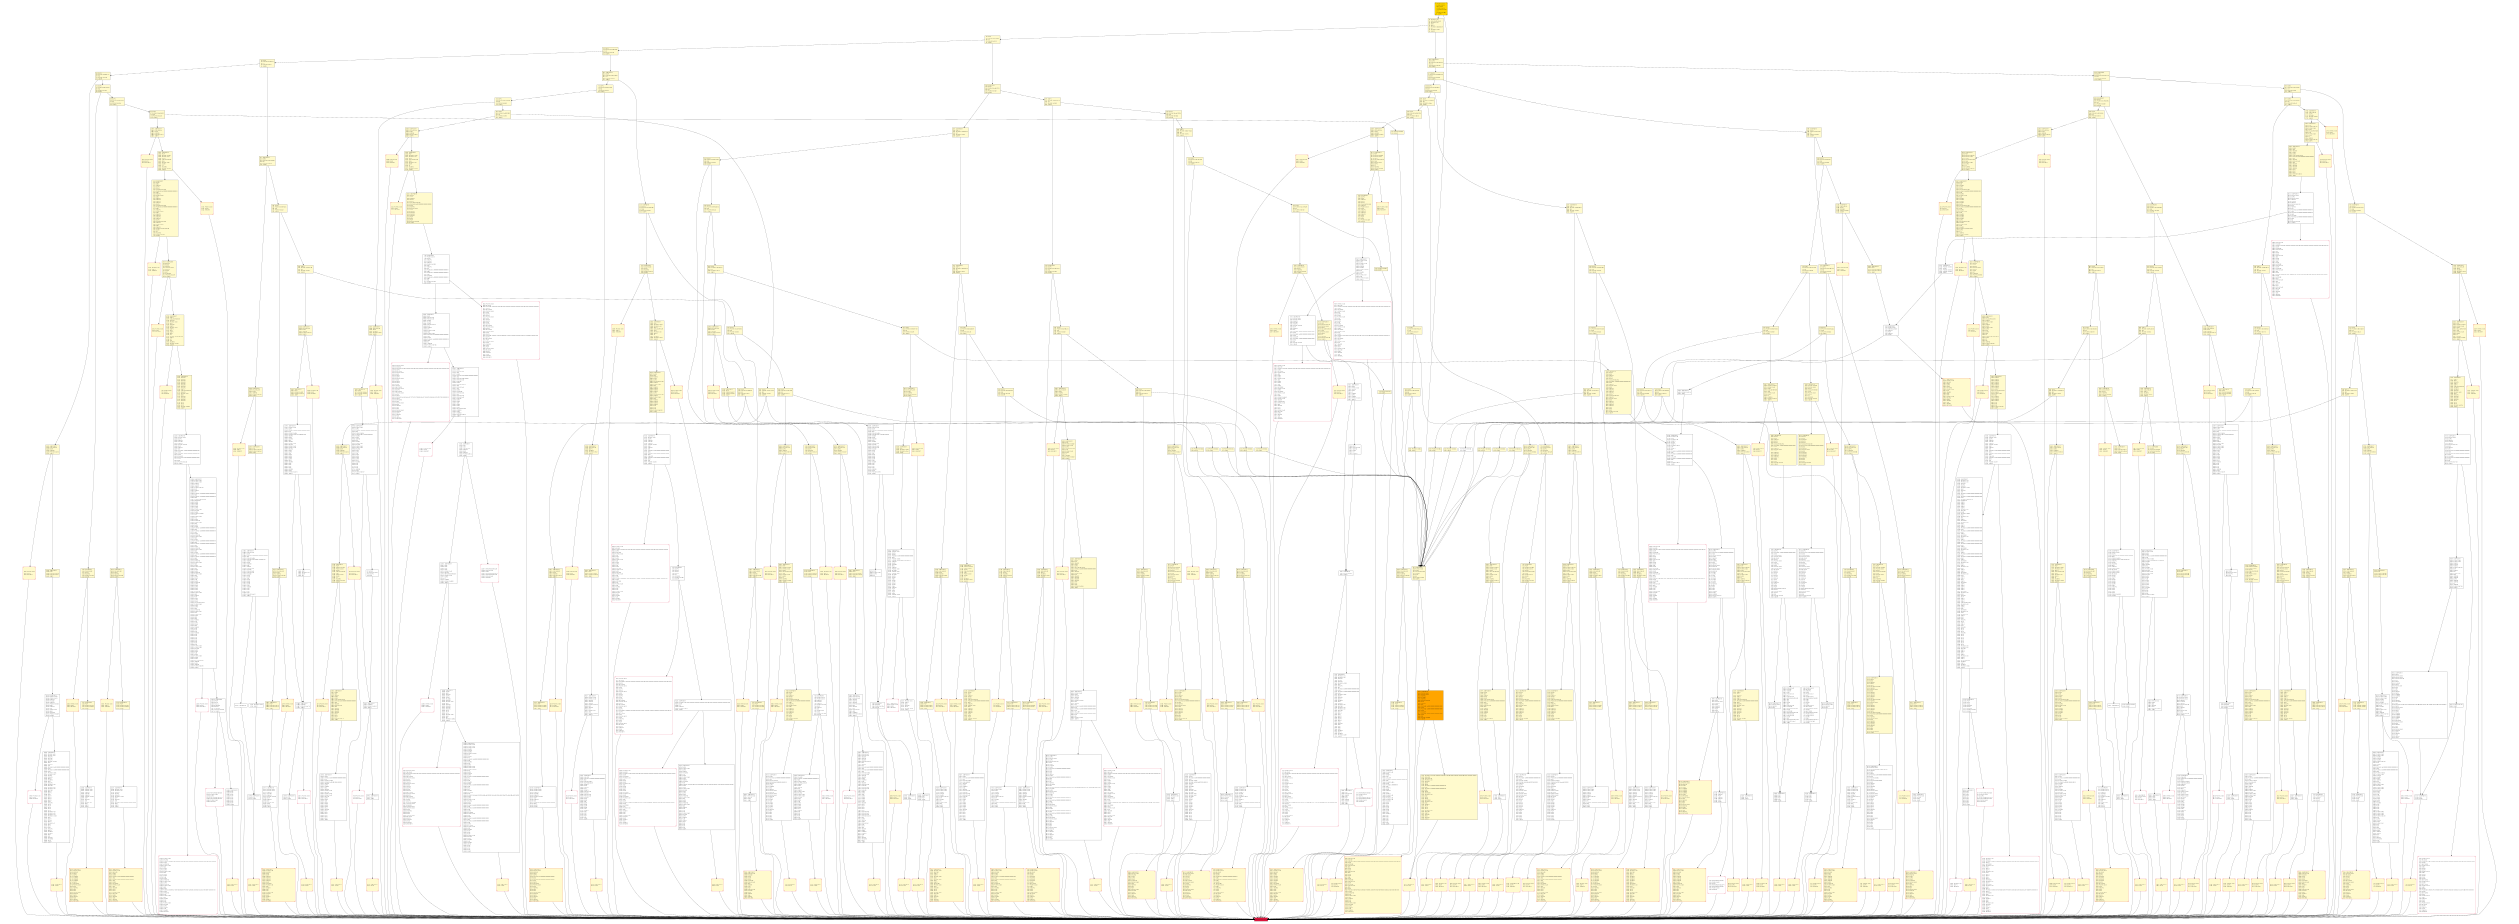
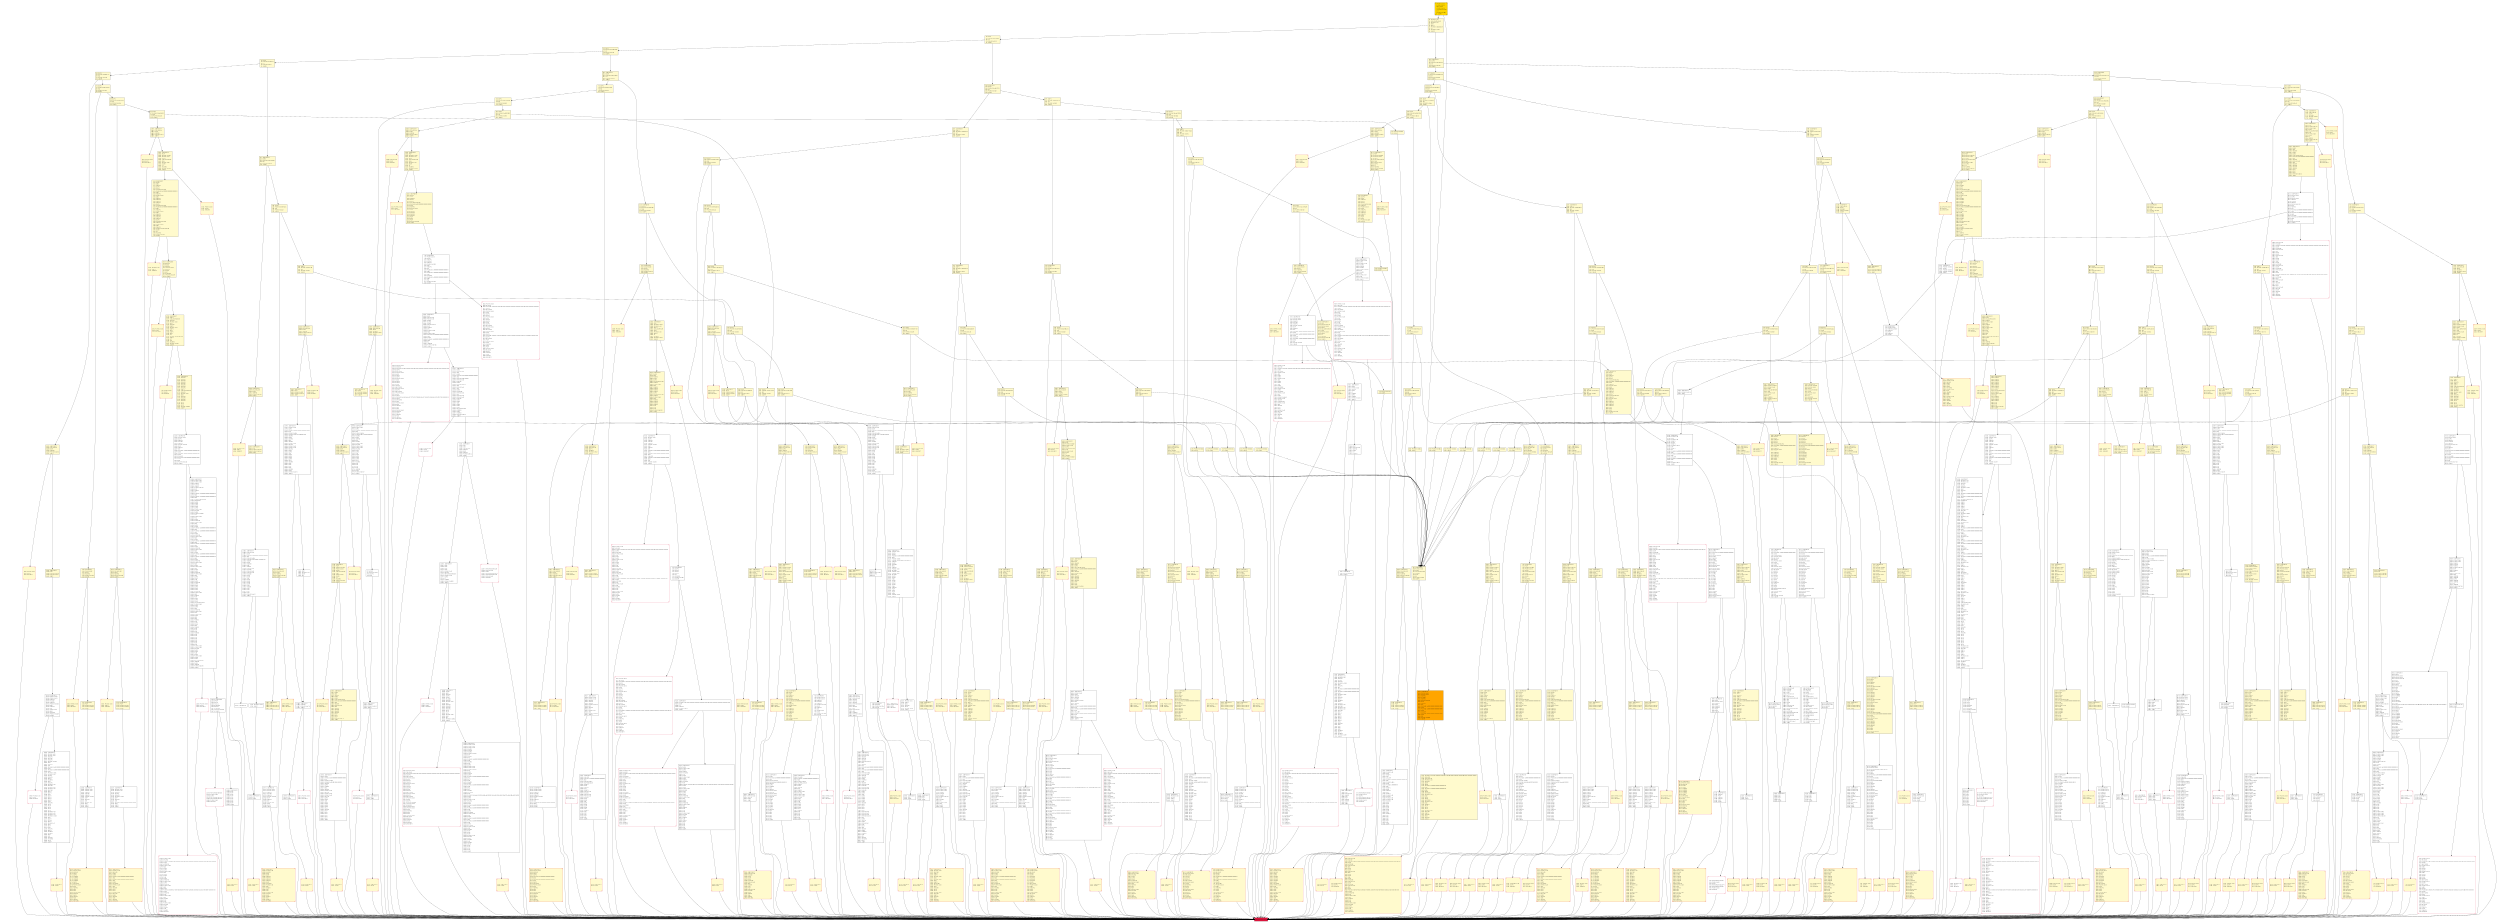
(1465, 450) -> (1465, 450)
